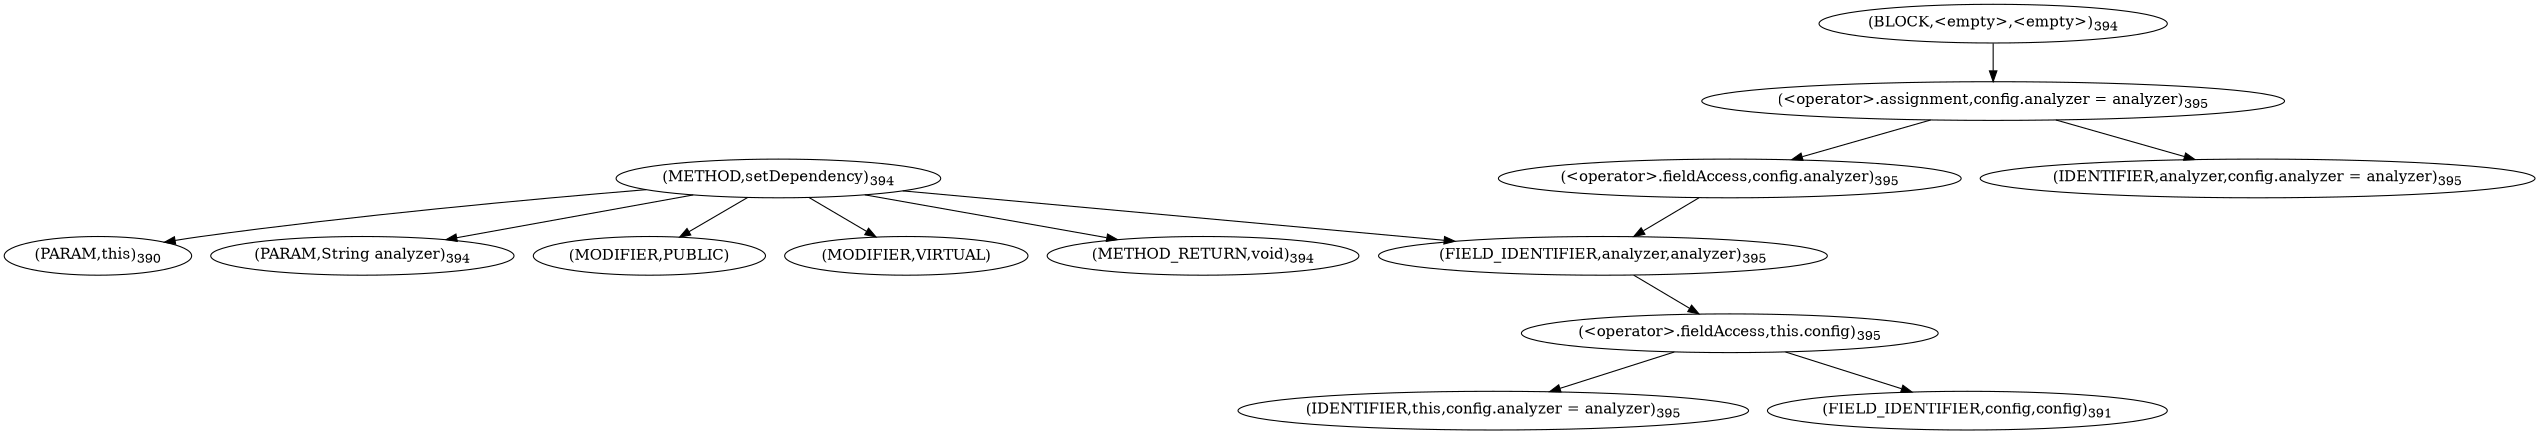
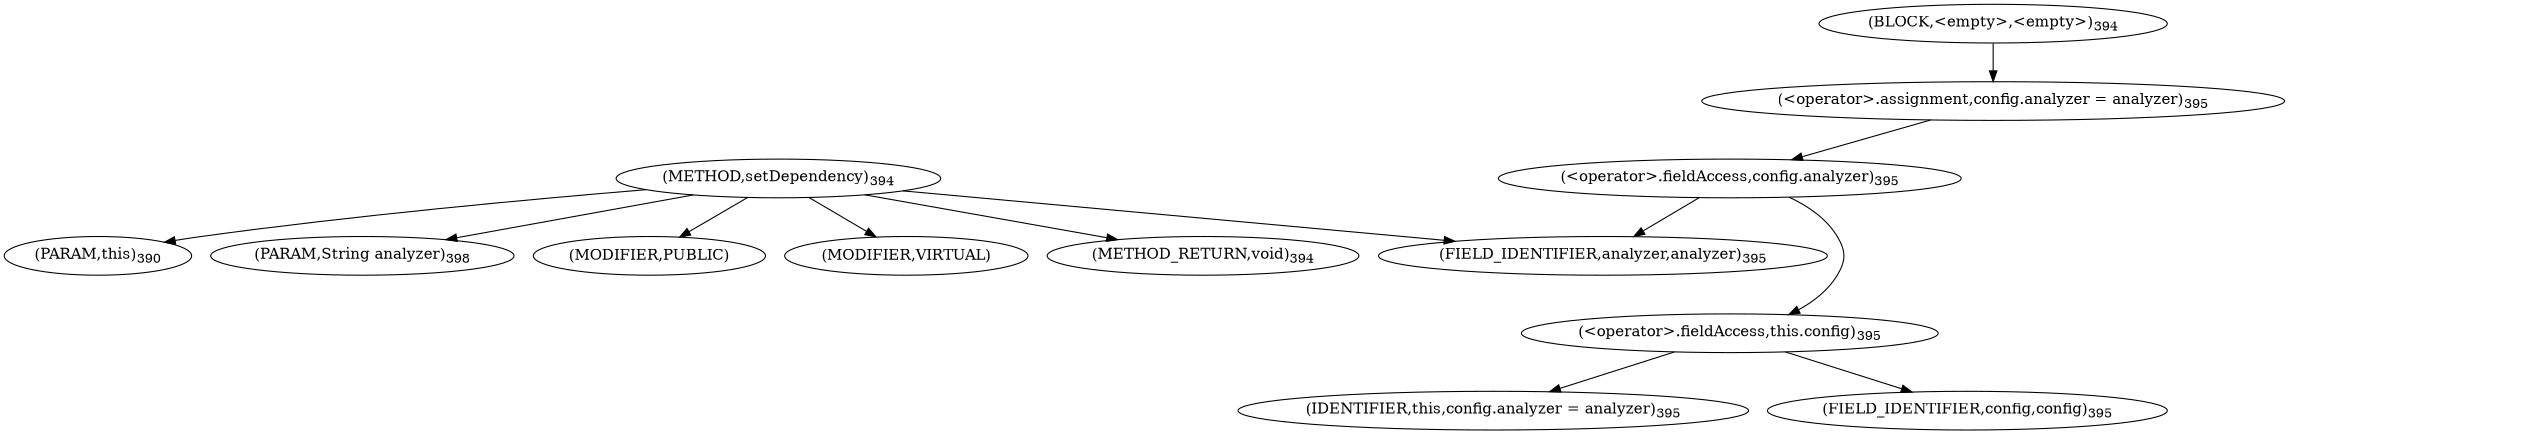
(2258, 178) -> none
(458, 254) -> (458, 254)
(1661, 292) -> (1843, 251)
(2100, 409) -> (2100, 409)
